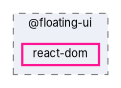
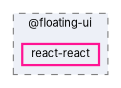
(61, 55) -> (61, 55)
